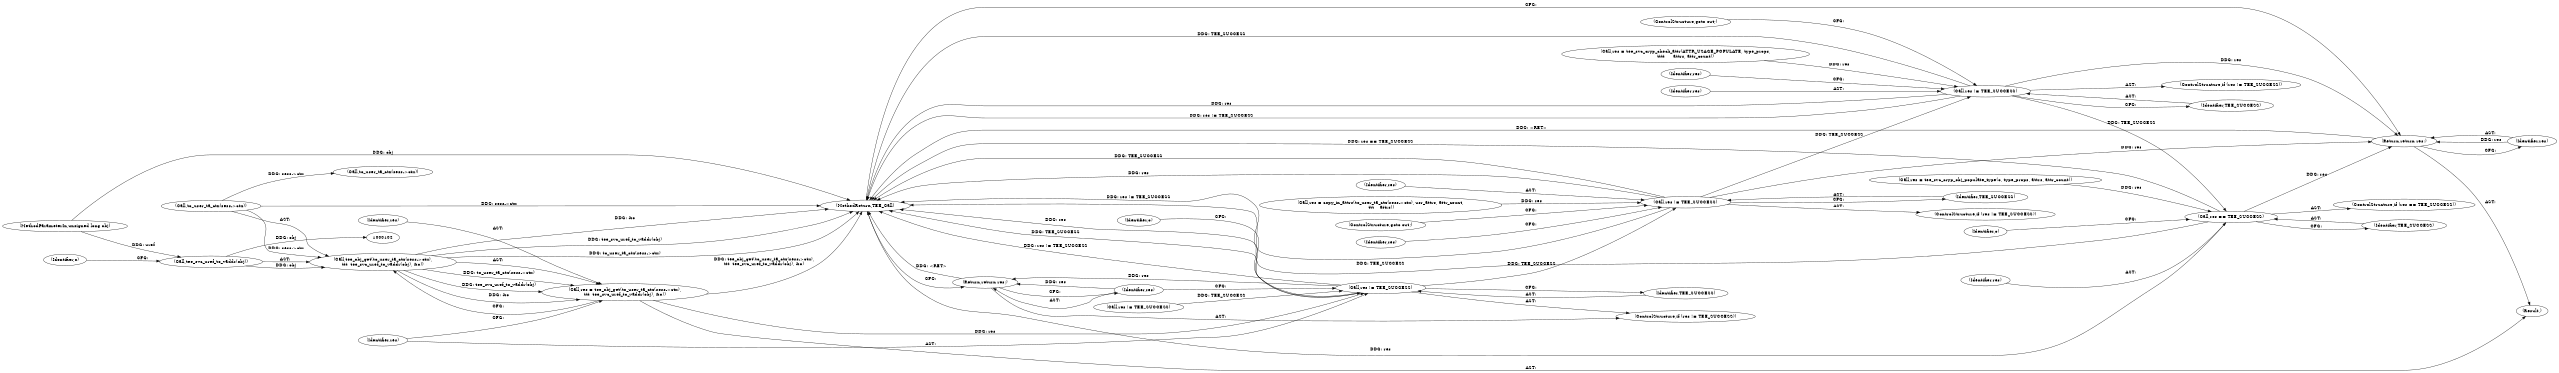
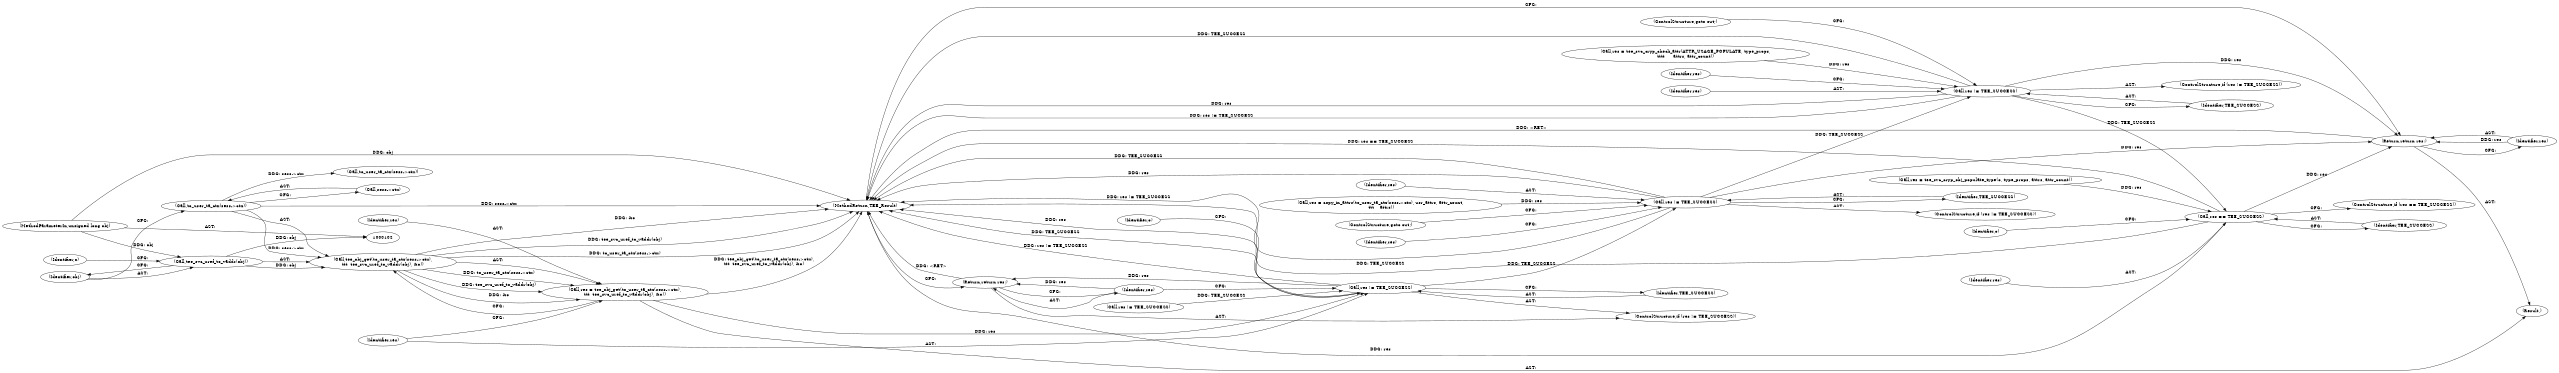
none -> (383, 190)
(865, 206) -> (865, 206)
(2317, 208) -> (2317, 208)
none -> (244, 232)
(144, 245) -> (144, 245)
none -> (65, 277)
